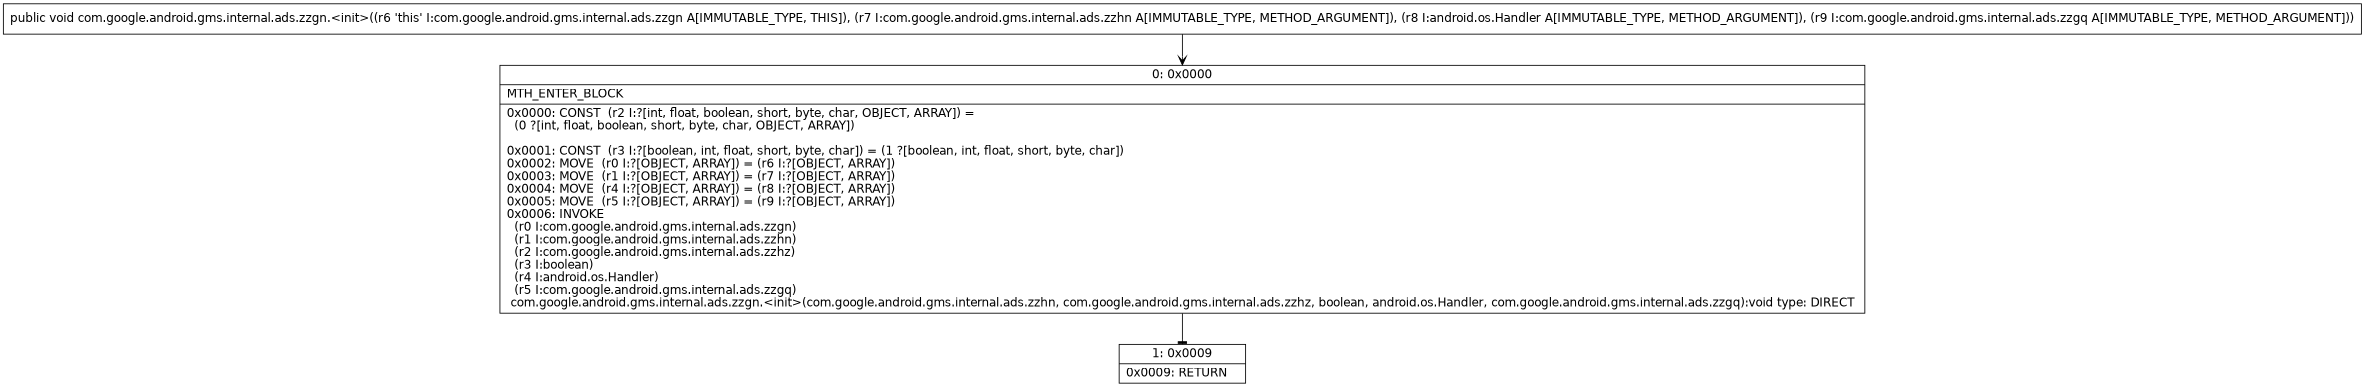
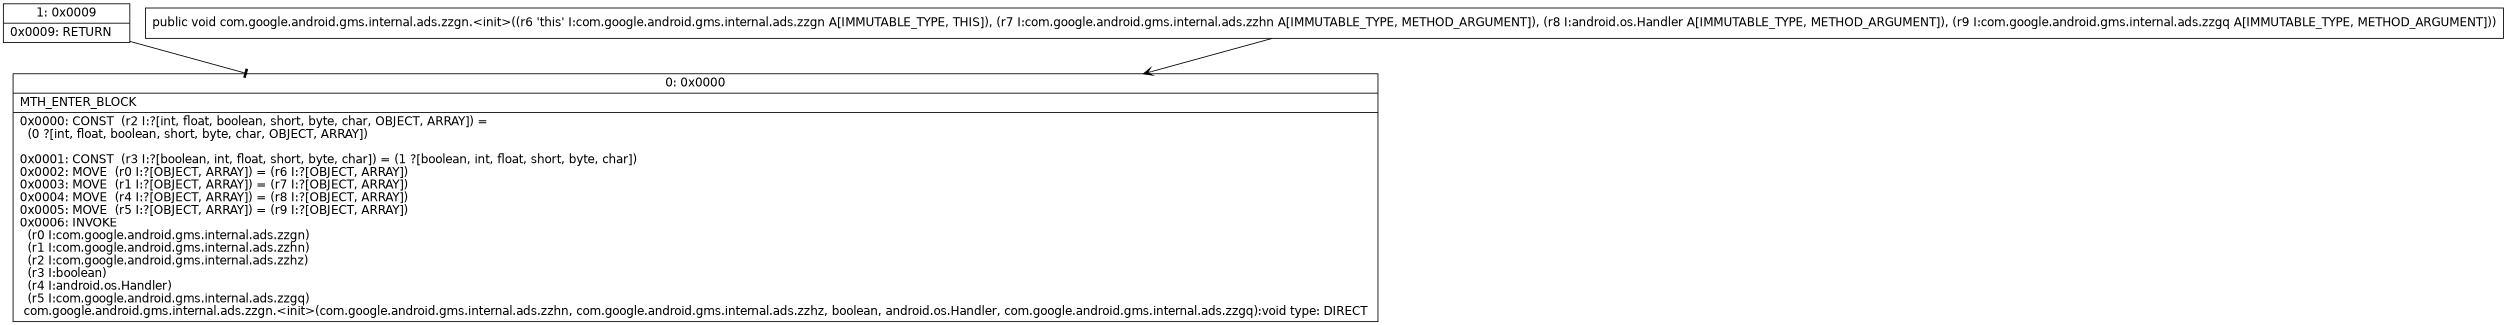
(1182, 327) -> (187, 57)
